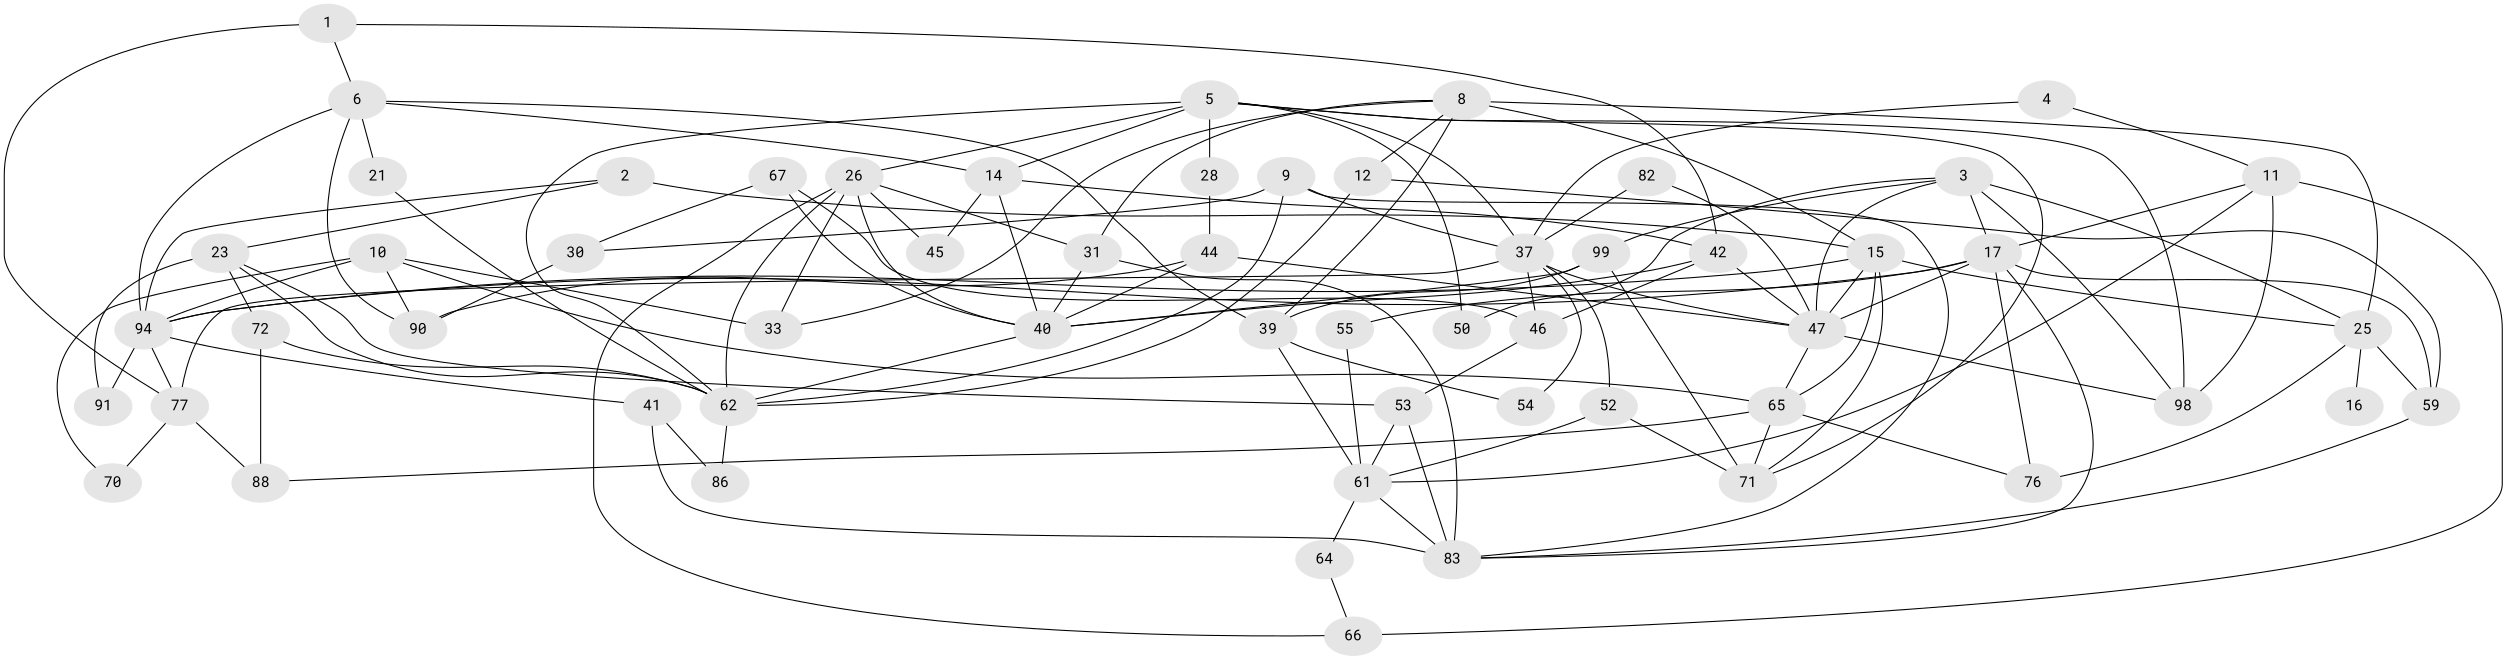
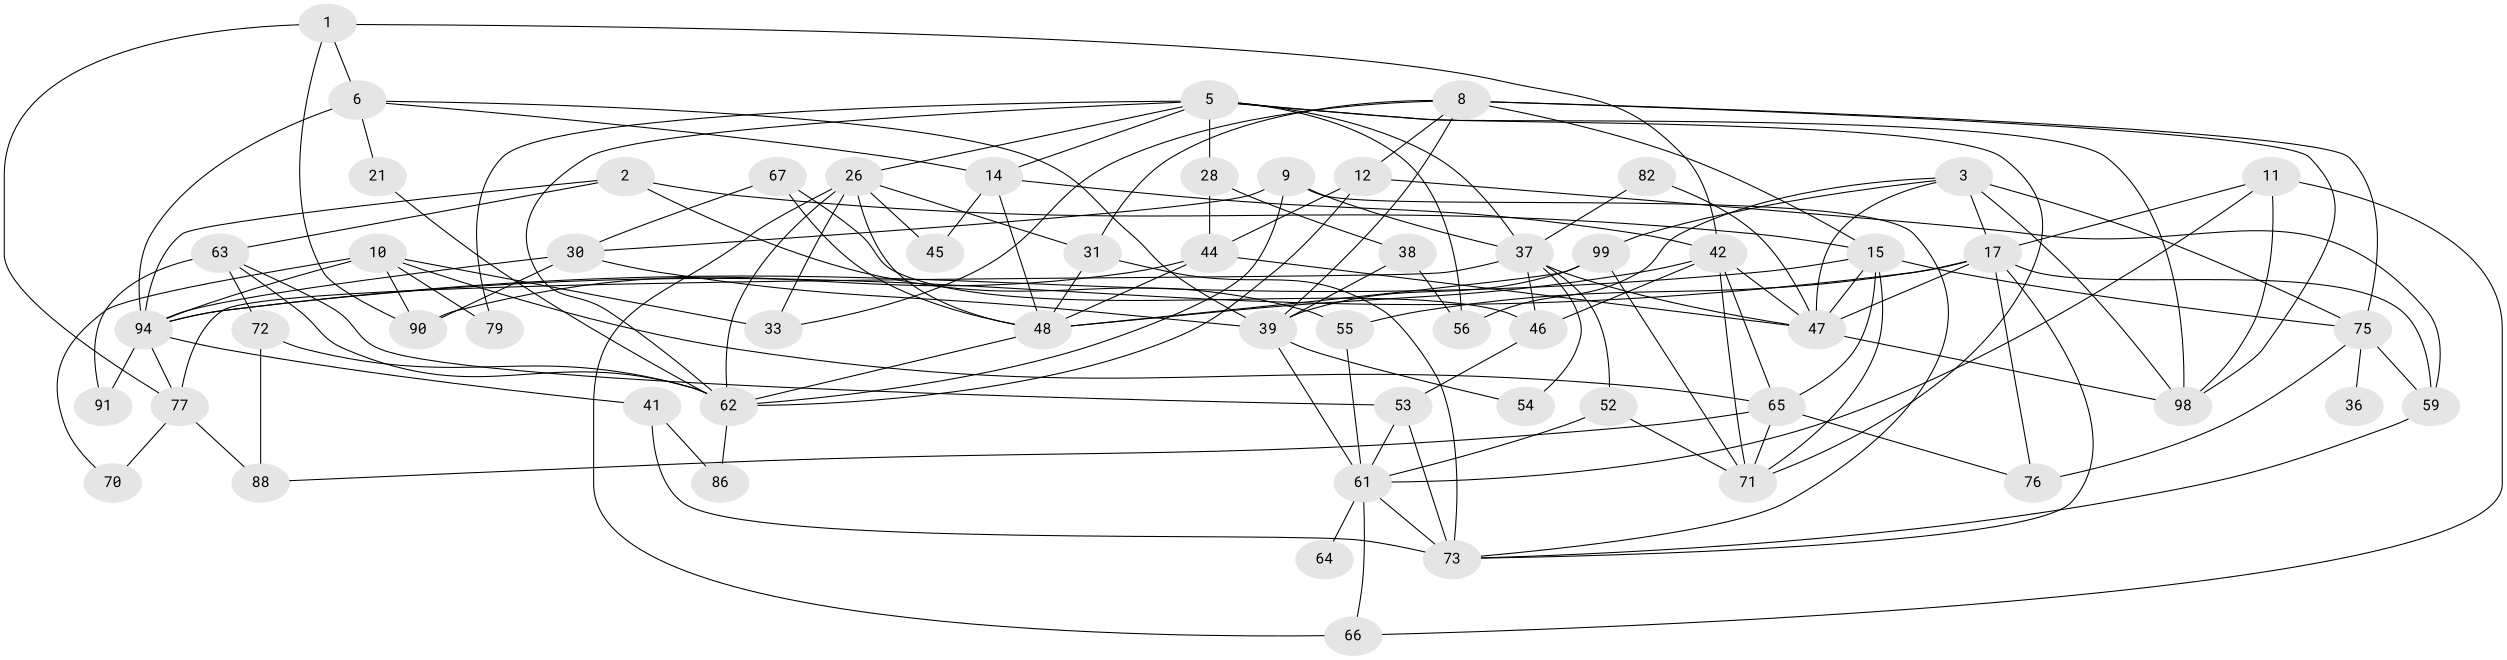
(2047, 100) -> none
none -> (2296, 153)
none -> (1267, 224)
(328, 226) -> (302, 201)
(220, 253) -> (220, 253)
none -> (1408, 253)
none -> (841, 267)
none -> (356, 281)
none -> (888, 297)
none -> (495, 330)
(1043, 330) -> (1043, 330)
(1462, 330) -> (1462, 330)
(2363, 330) -> (2363, 330)
none -> (1731, 368)
(1797, 368) -> (1747, 330)
(2354, 406) -> (2354, 406)
(1452, 560) -> (1452, 560)
(1339, 598) -> (1364, 560)
